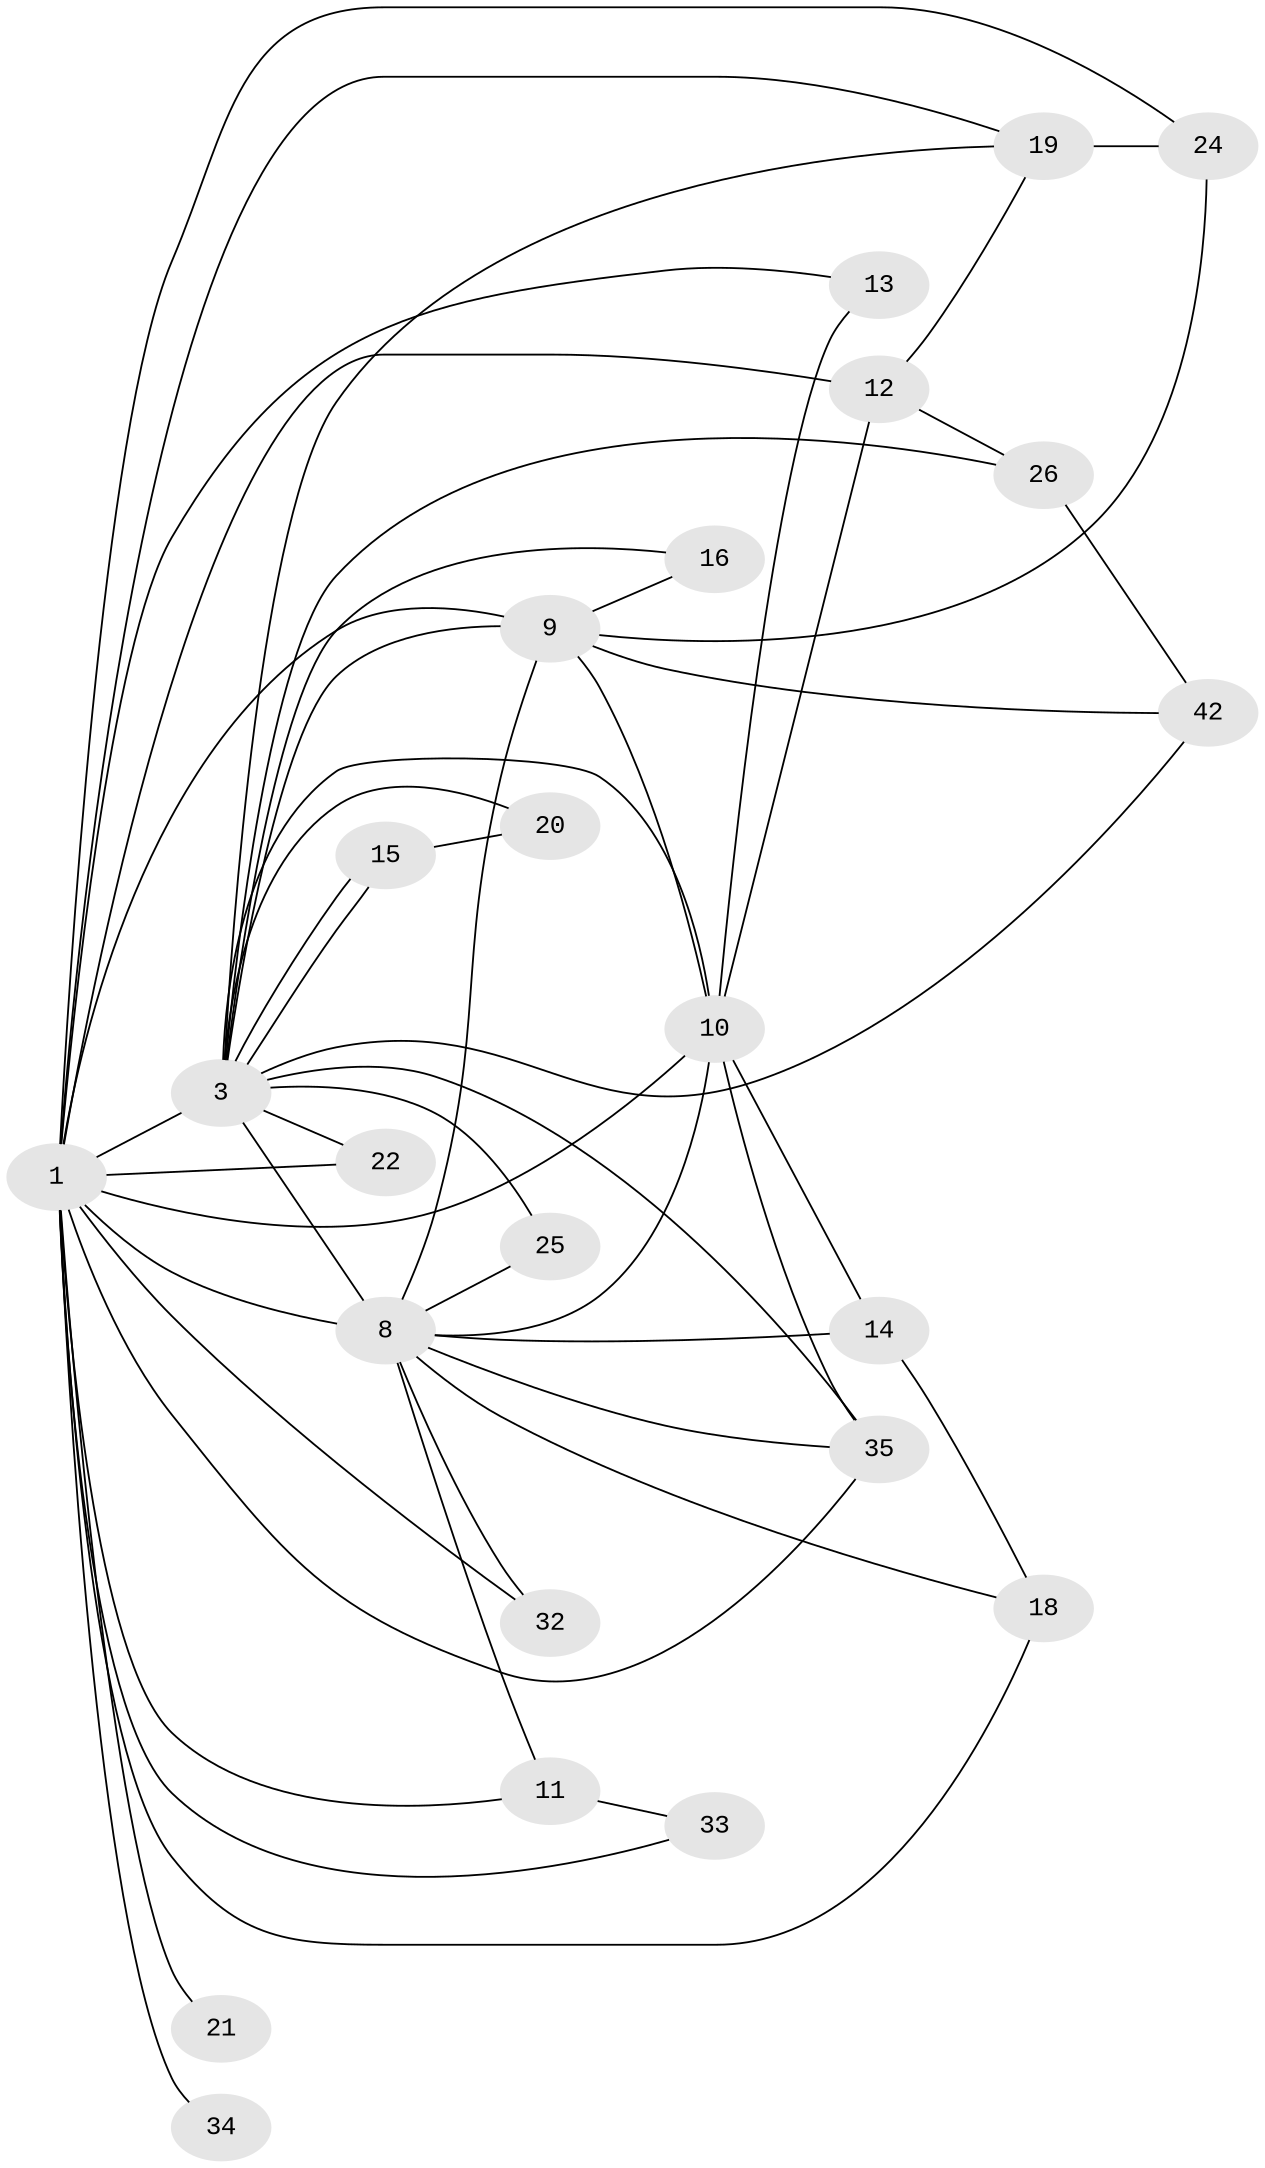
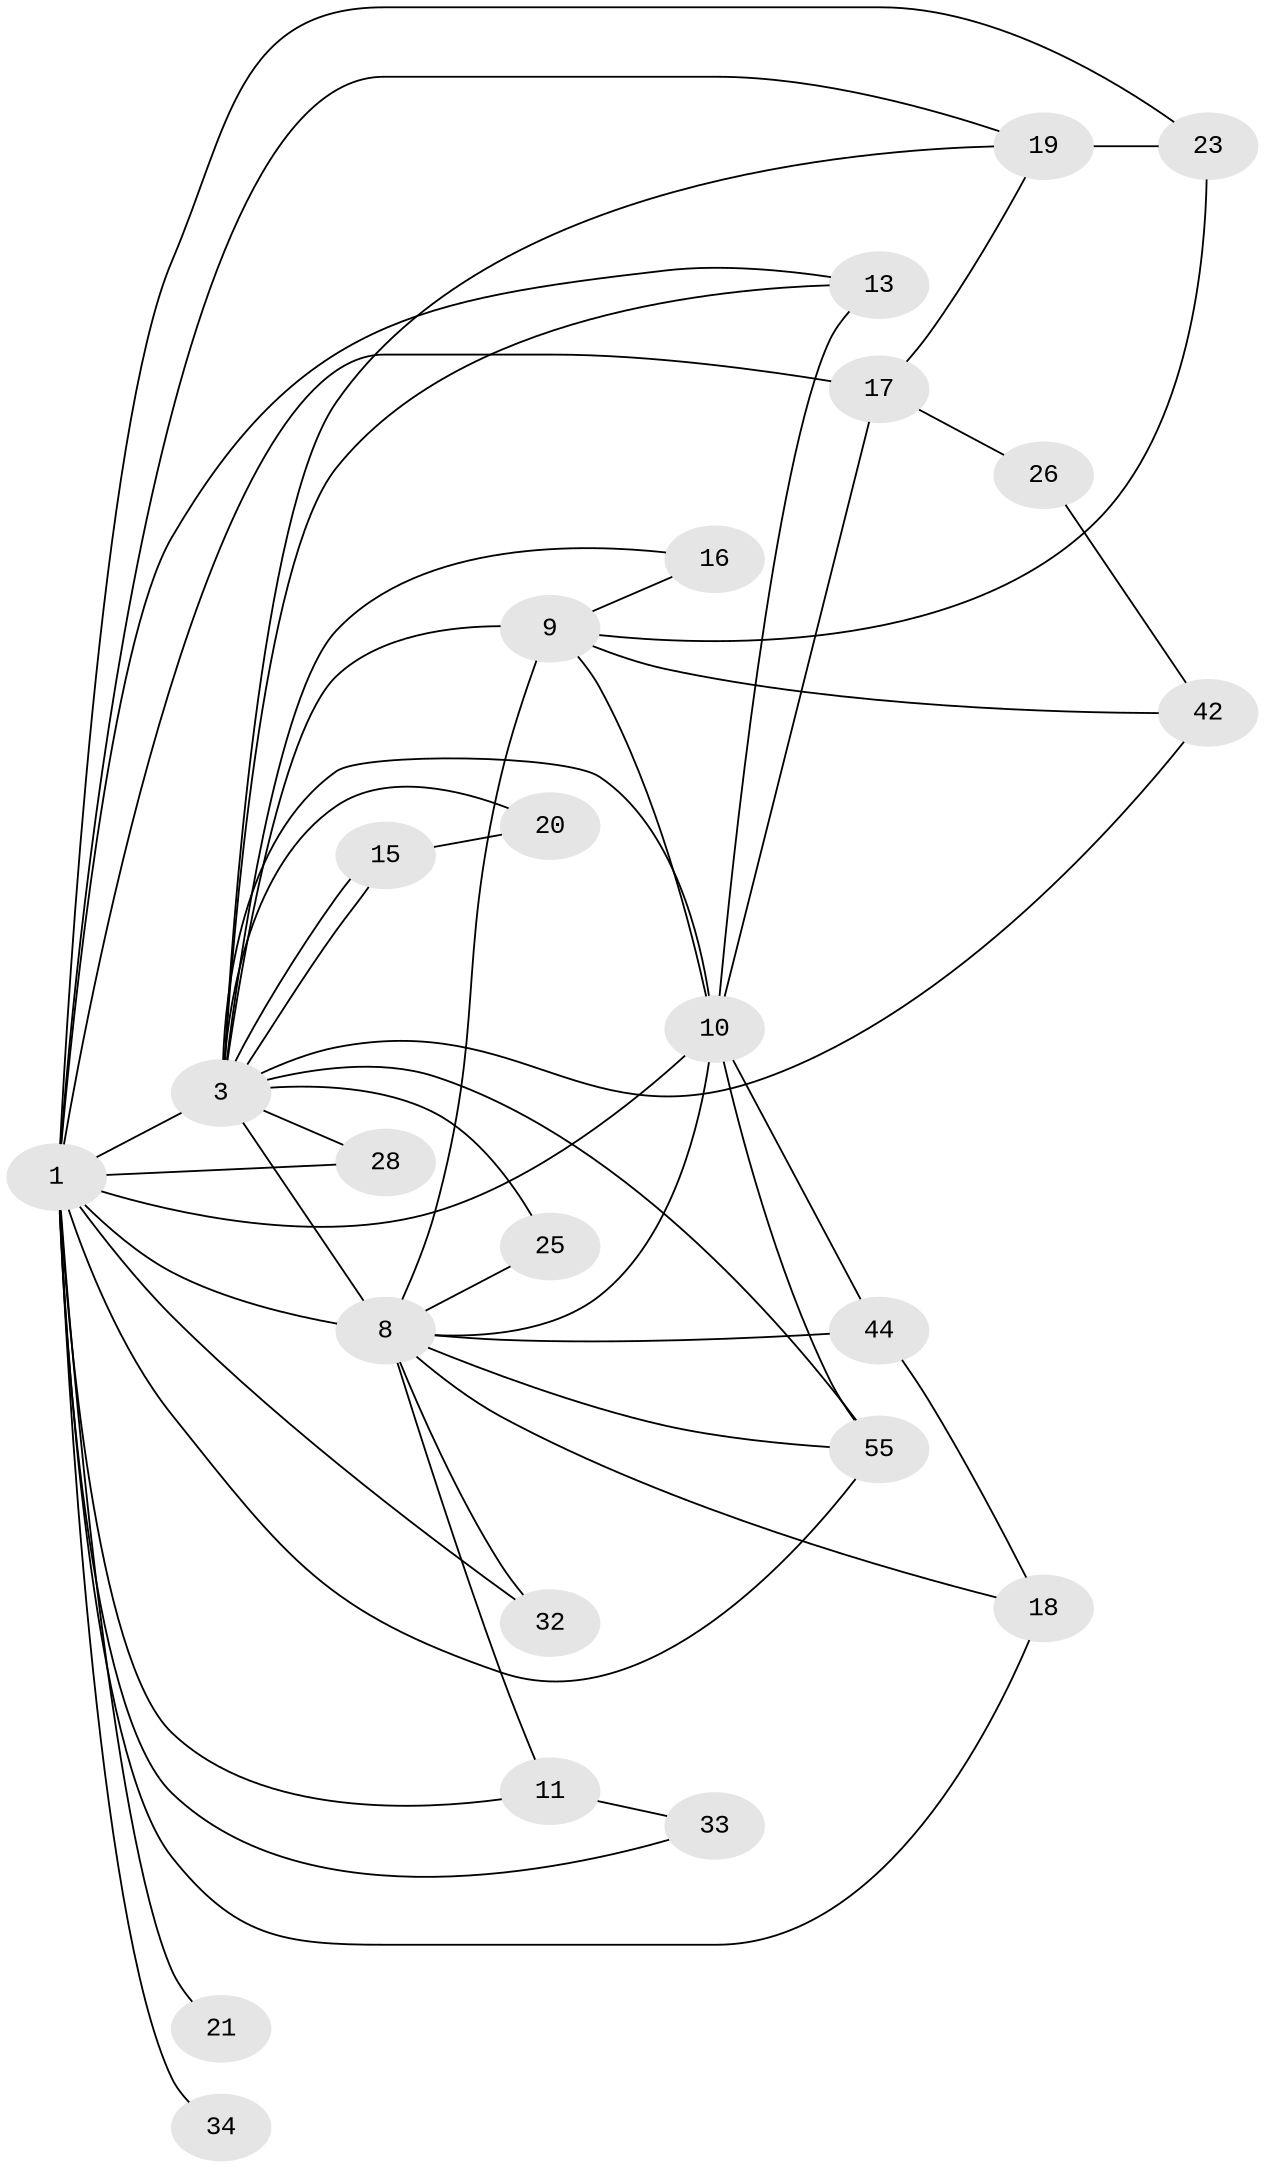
(1208, 146) -> (1208, 146)
(879, 389) -> (879, 389)
(412, 515) -> (321, 497)
(192, 784) -> none
(386, 1162) -> (386, 1162)
(879, 1331) -> (879, 1331)
(879, 1449) -> (879, 1449)
